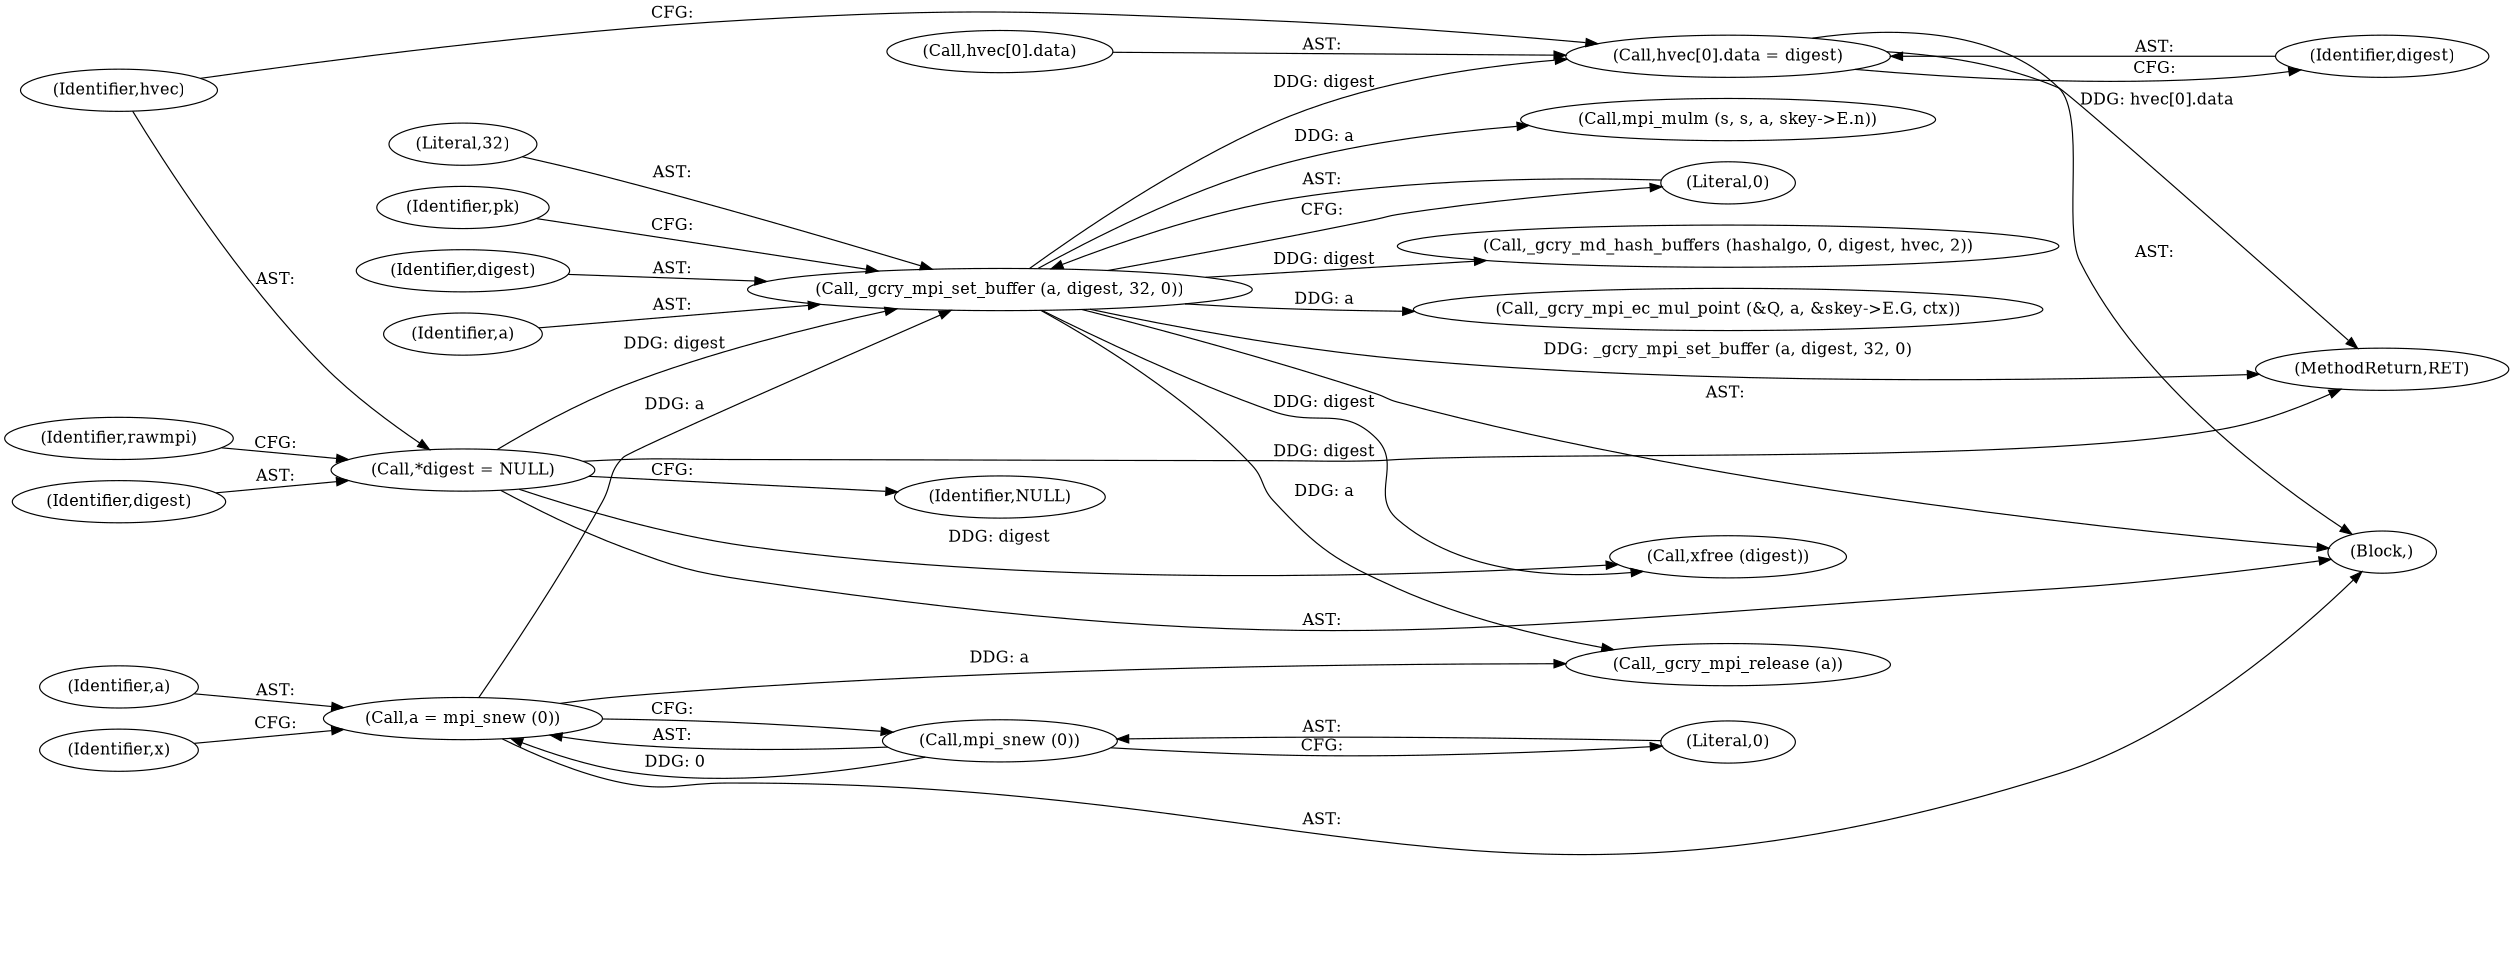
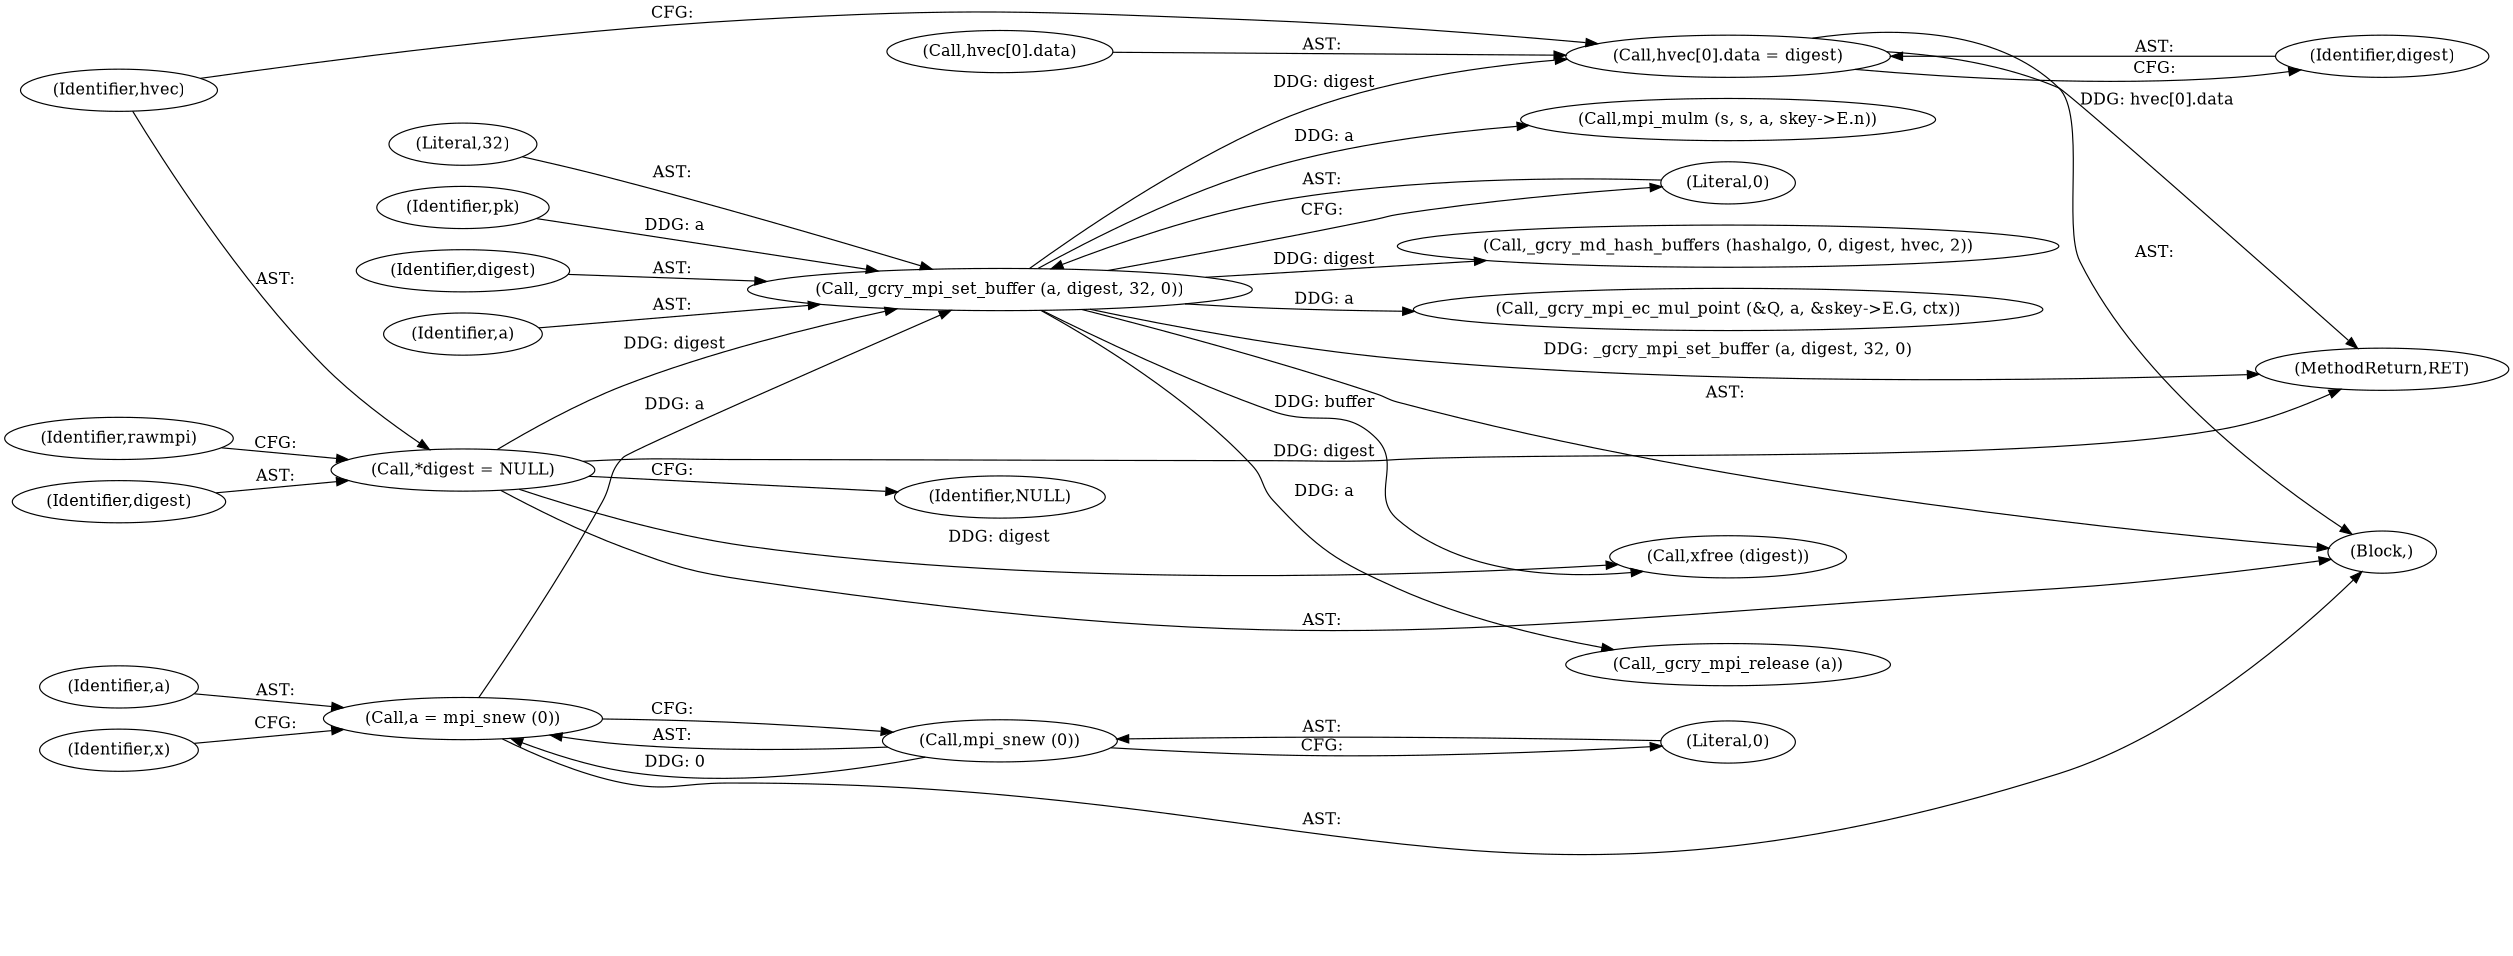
(675, 226) -> (675, 226)
(1325, 403) -> (1325, 403)
(1057, 672) -> none
